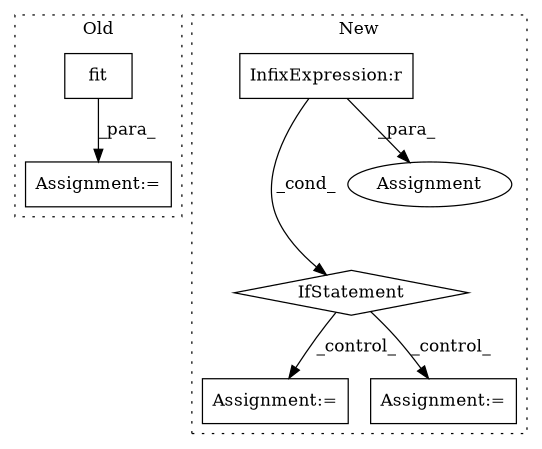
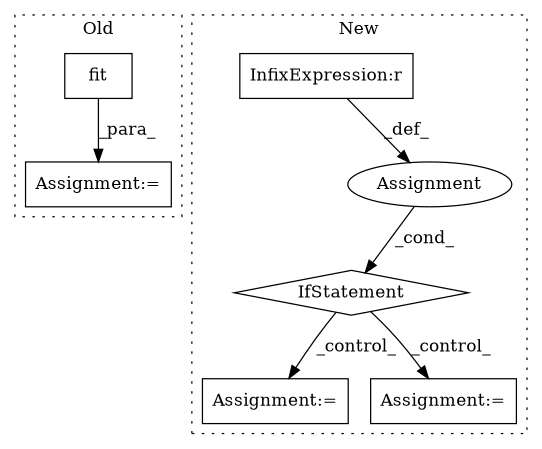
(407, 130) -> (407, 130)
(272, 186) -> (394, 234)
